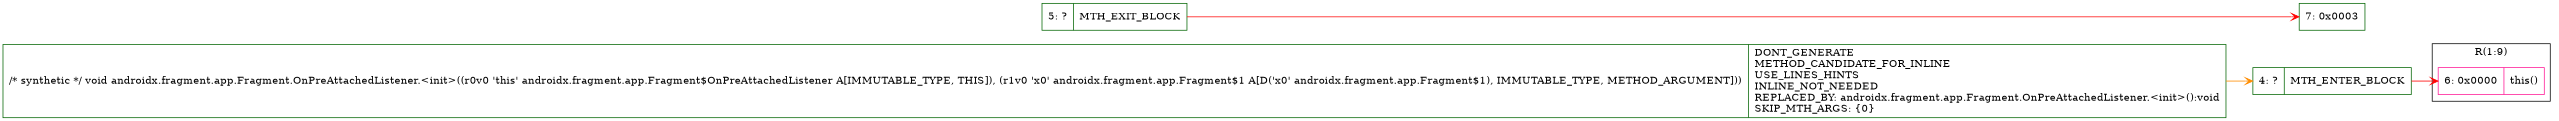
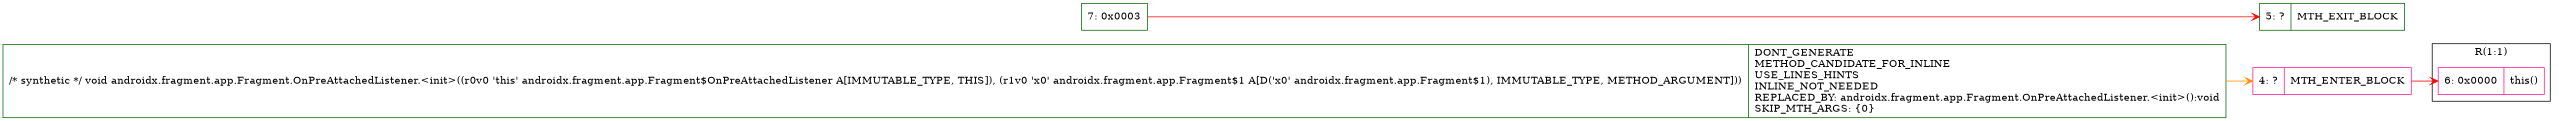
(1739, 17) -> (1700, 17)
(2491, 52) -> (2491, 52)
(2332, 81) -> (2332, 81)
